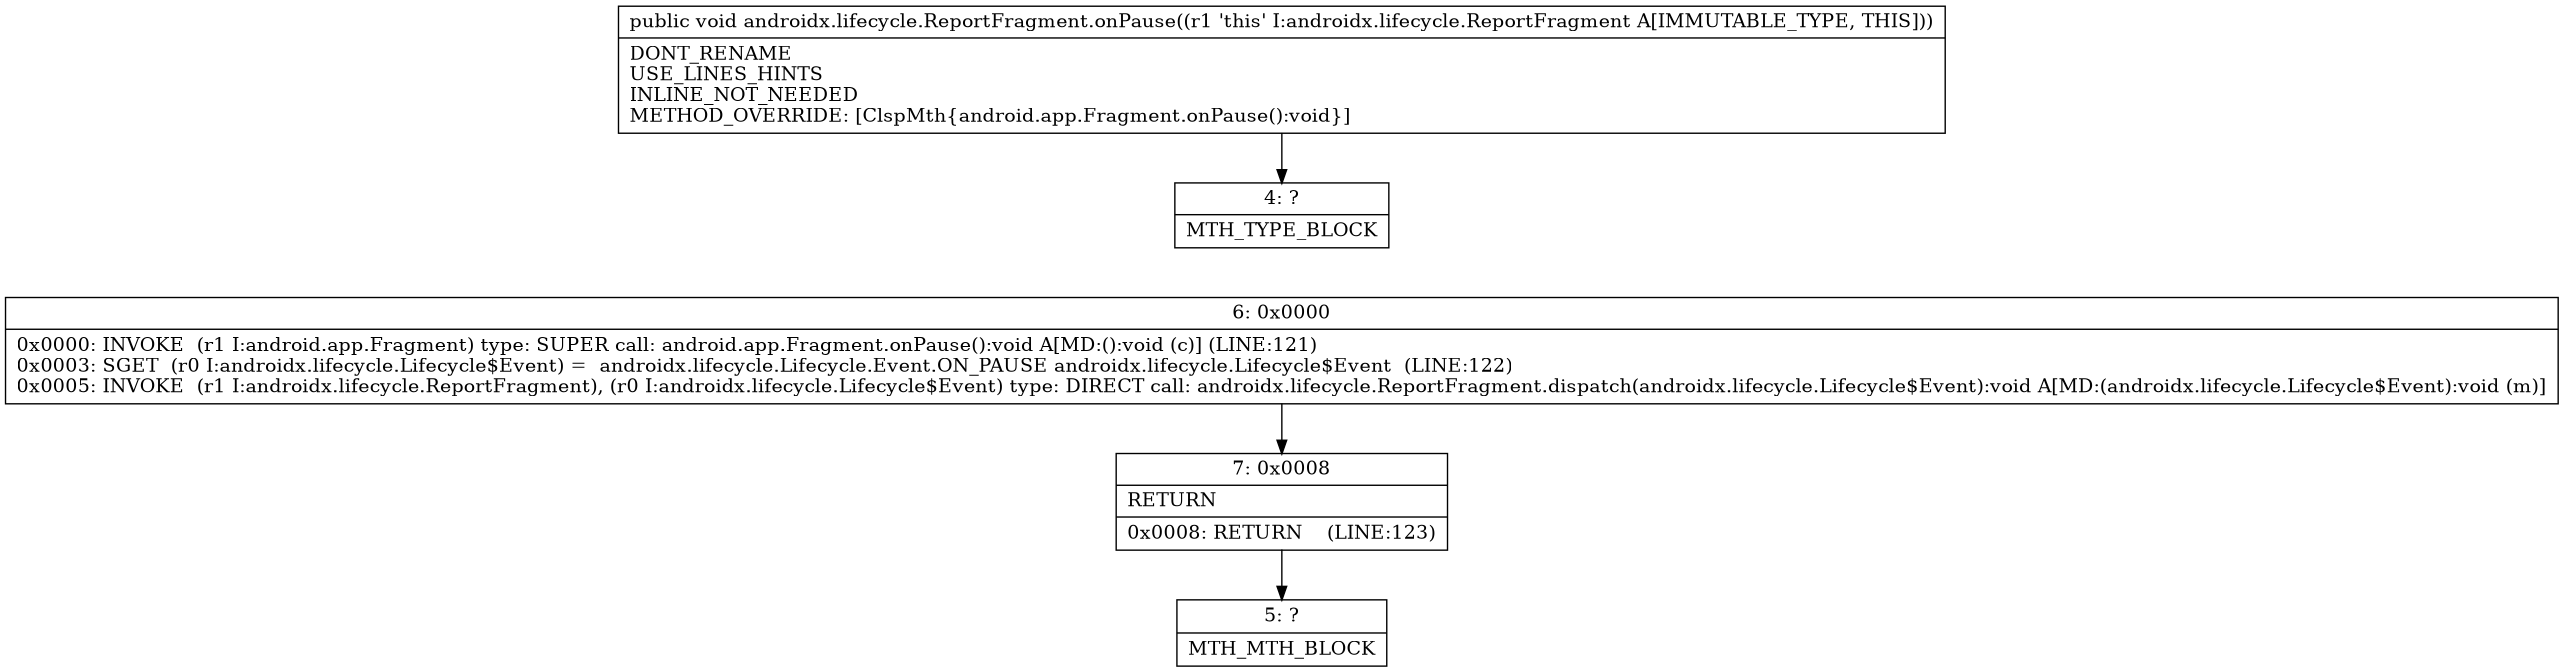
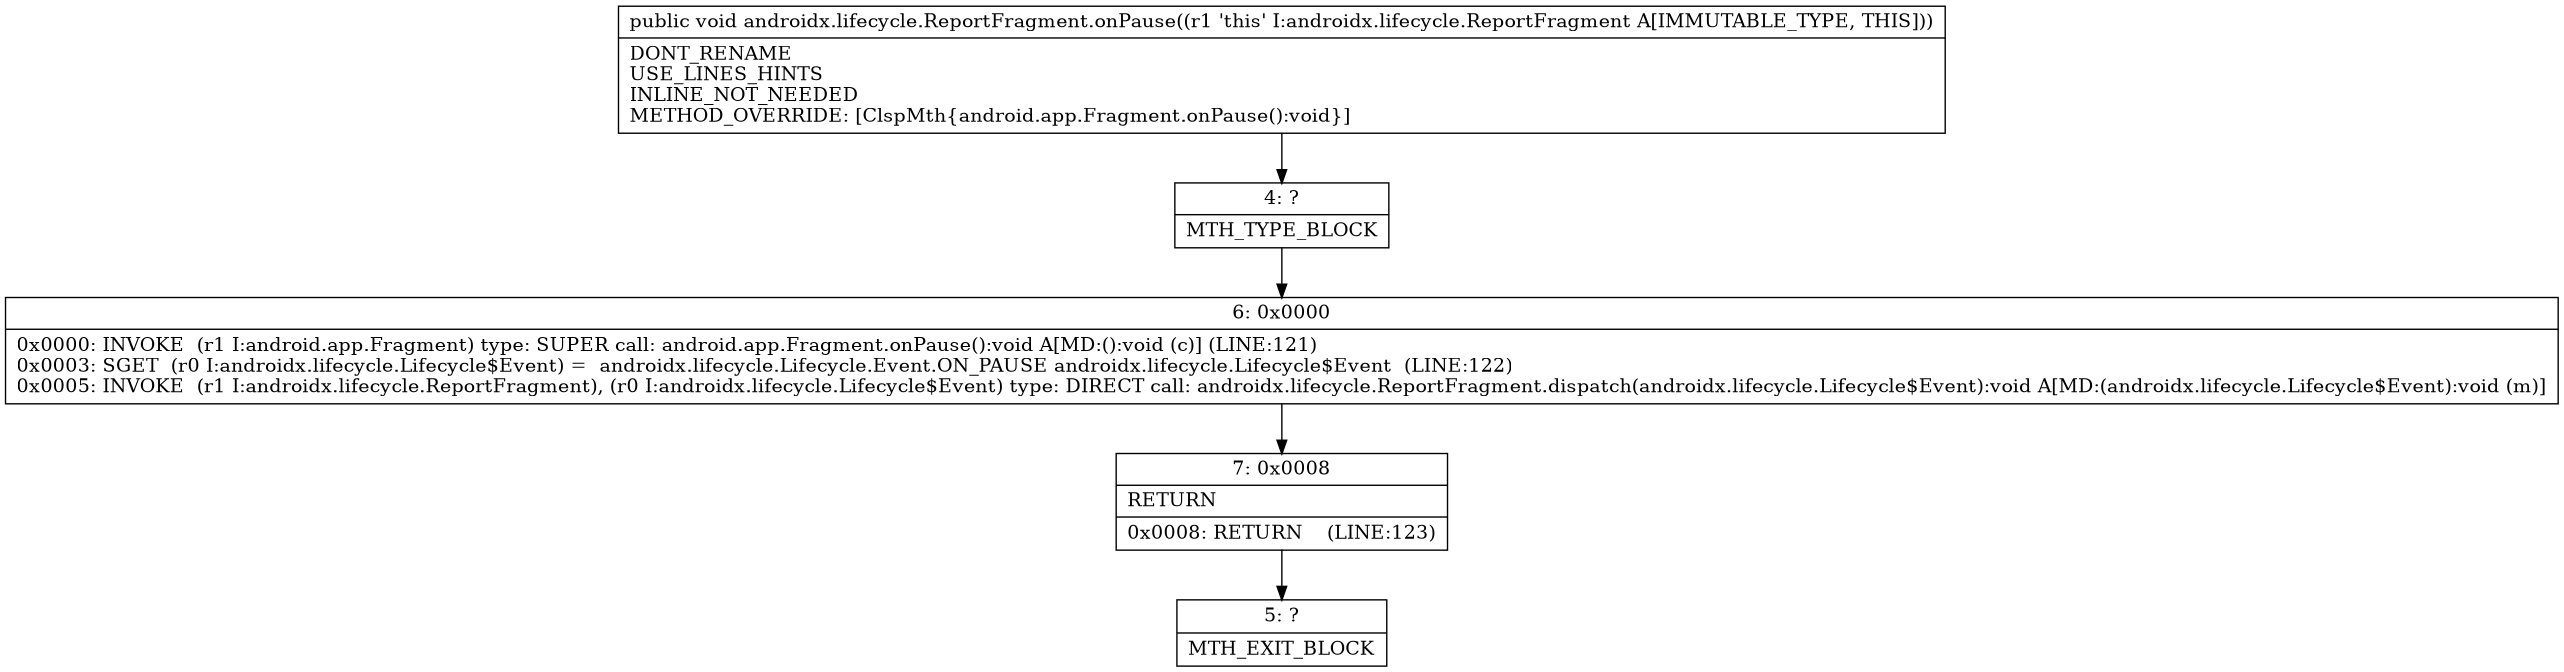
none -> (1282, 266)
(1282, 649) -> (1282, 649)
